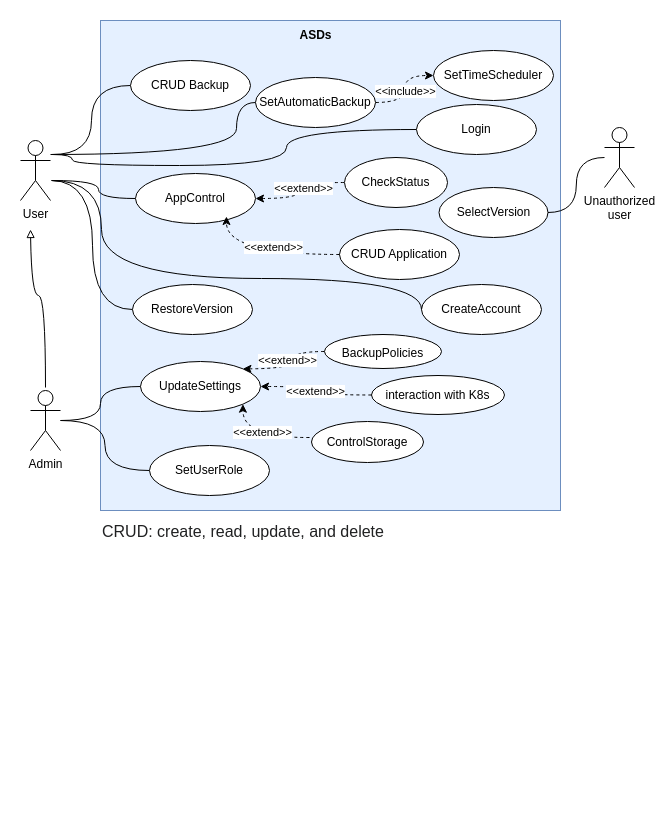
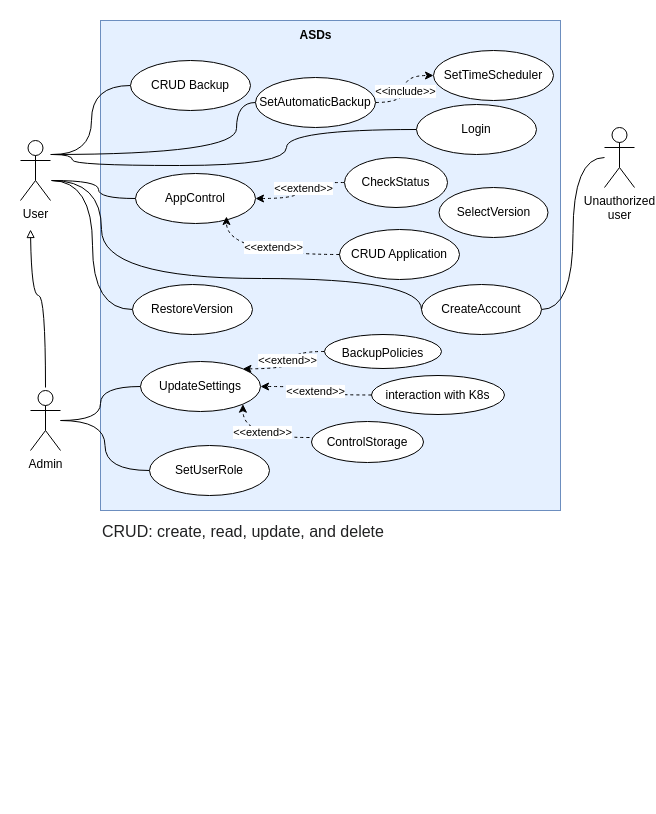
(576, 187) -> (573, 236)
